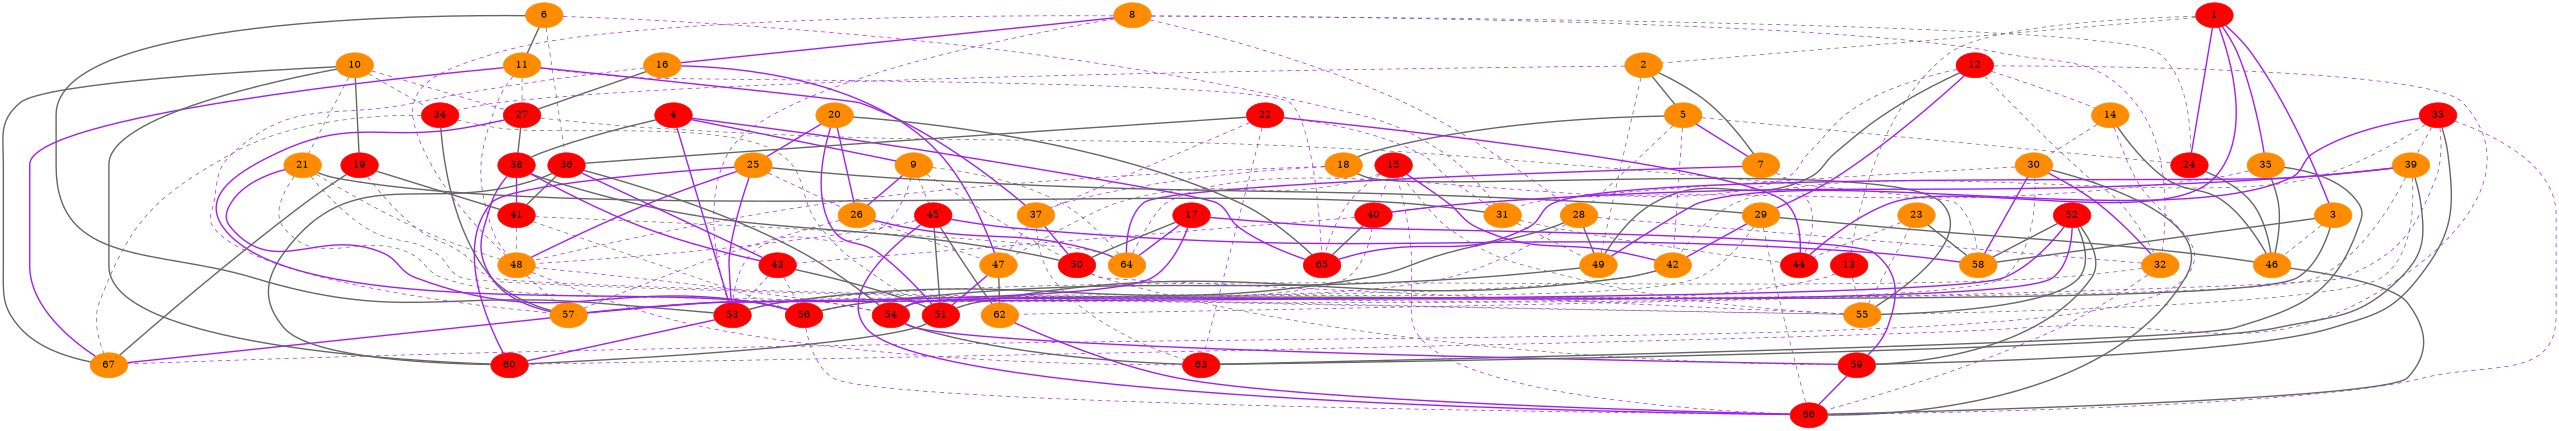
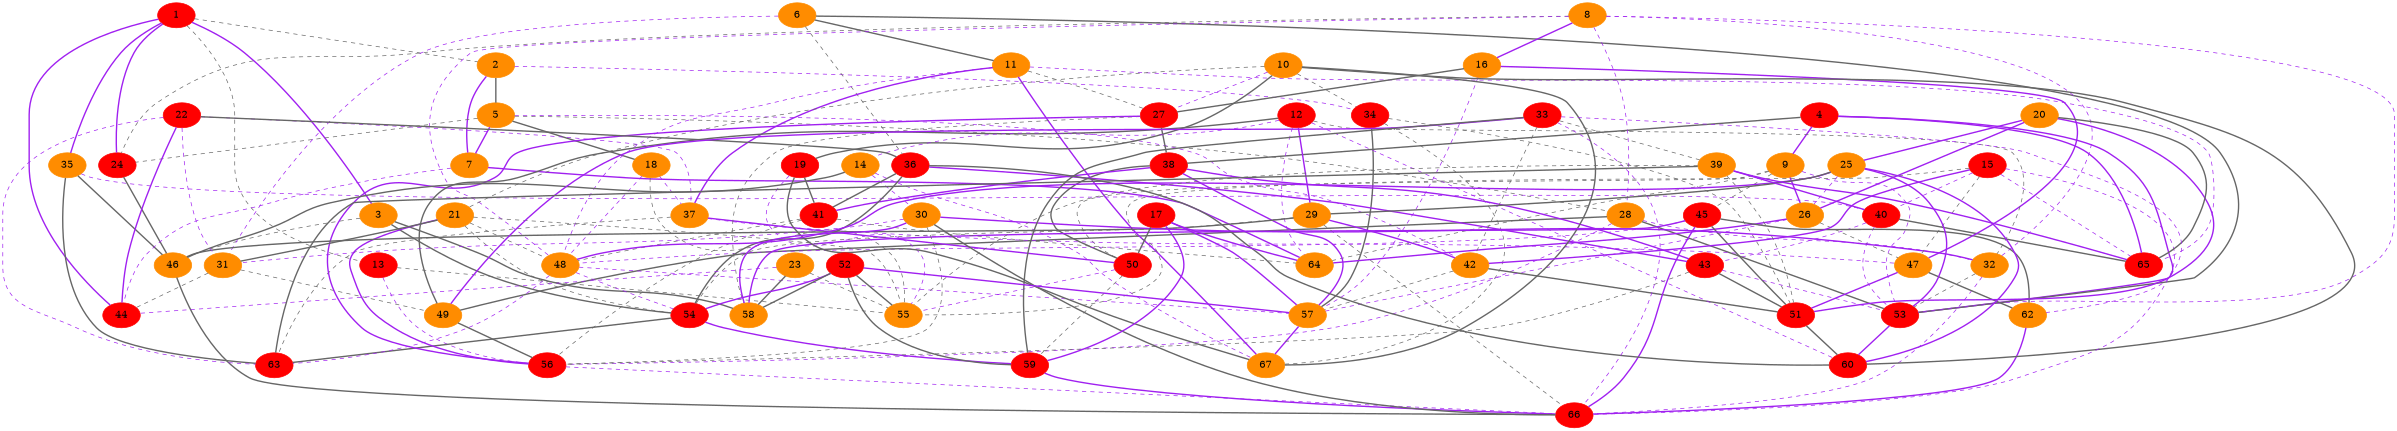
(1712, 106) -> (469, 112)
(1623, 157) -> none
(1683, 179) -> (777, 240)
